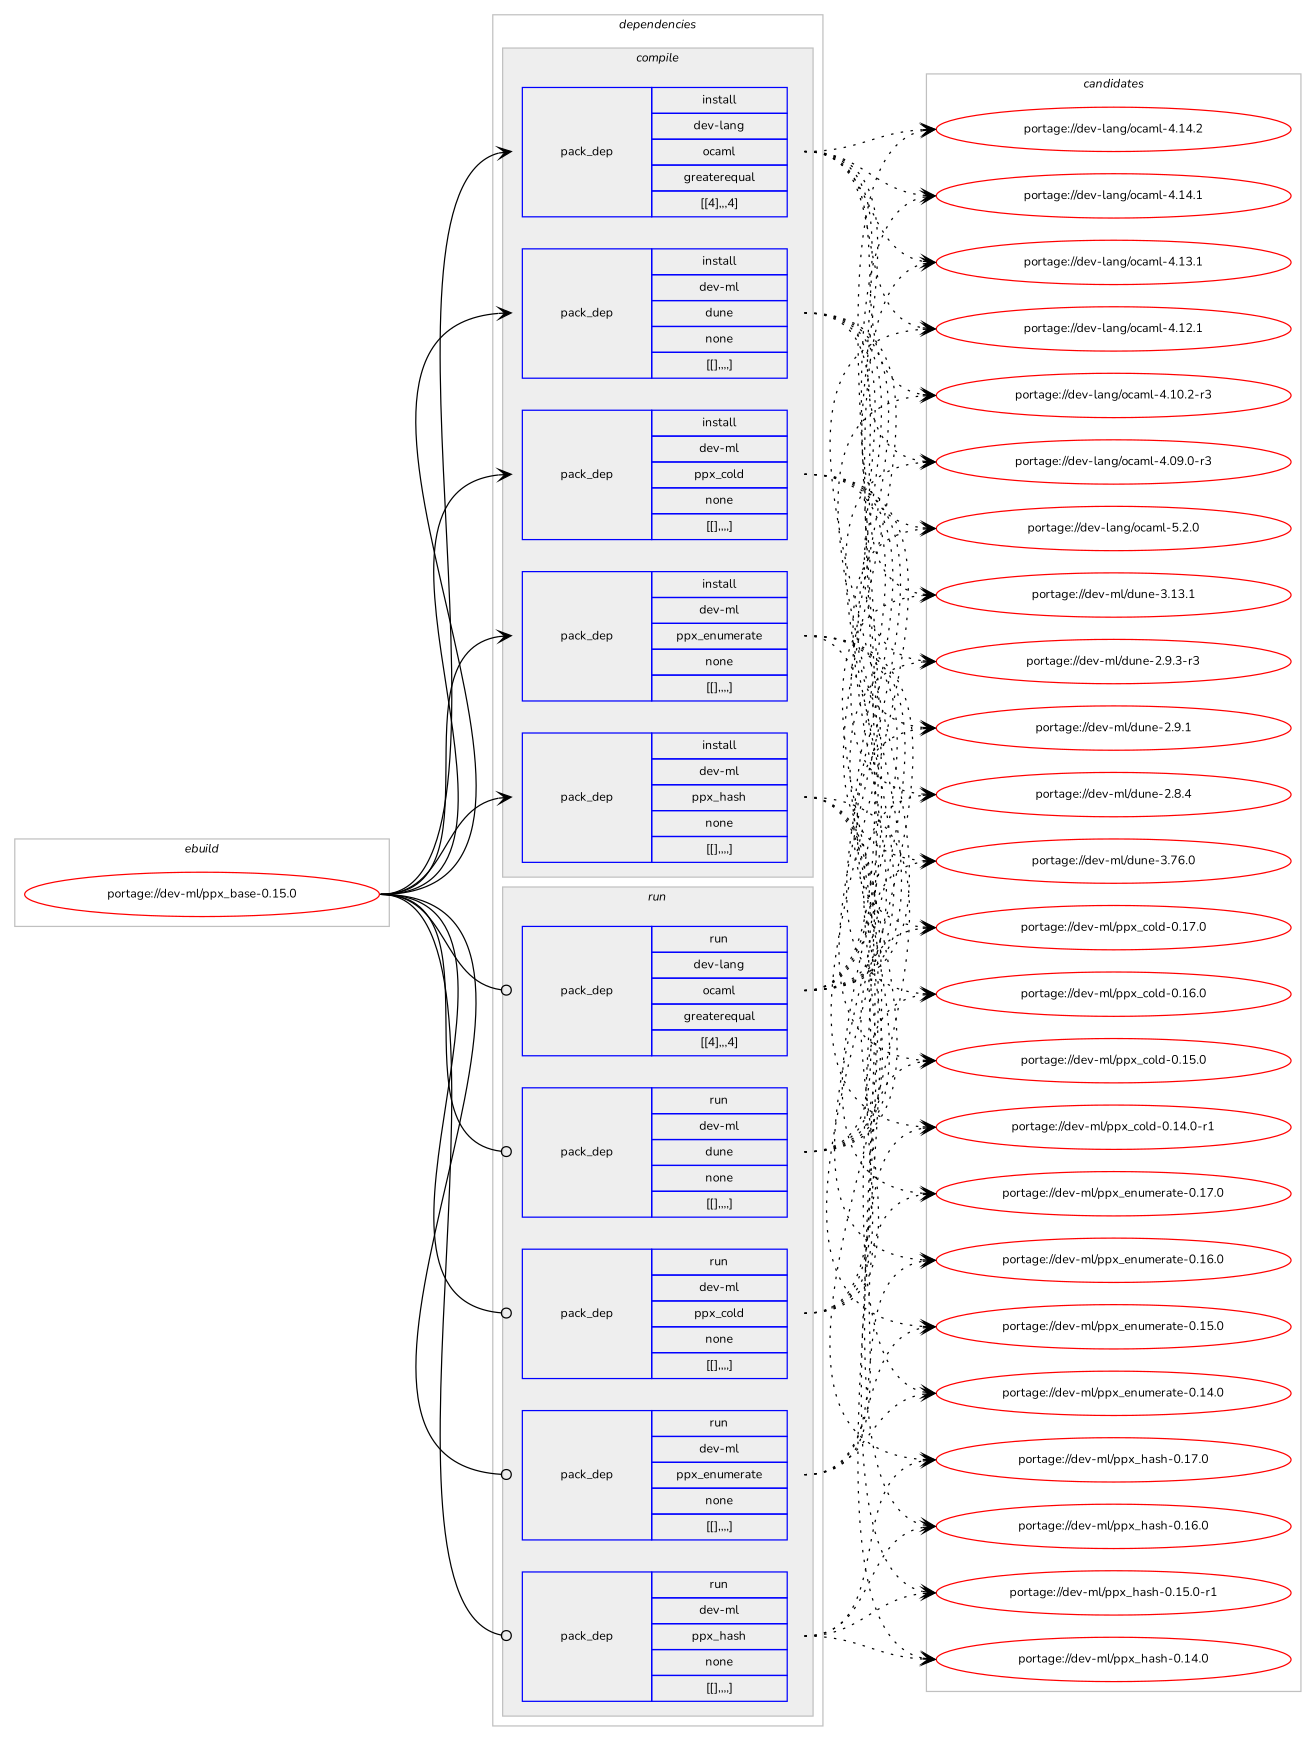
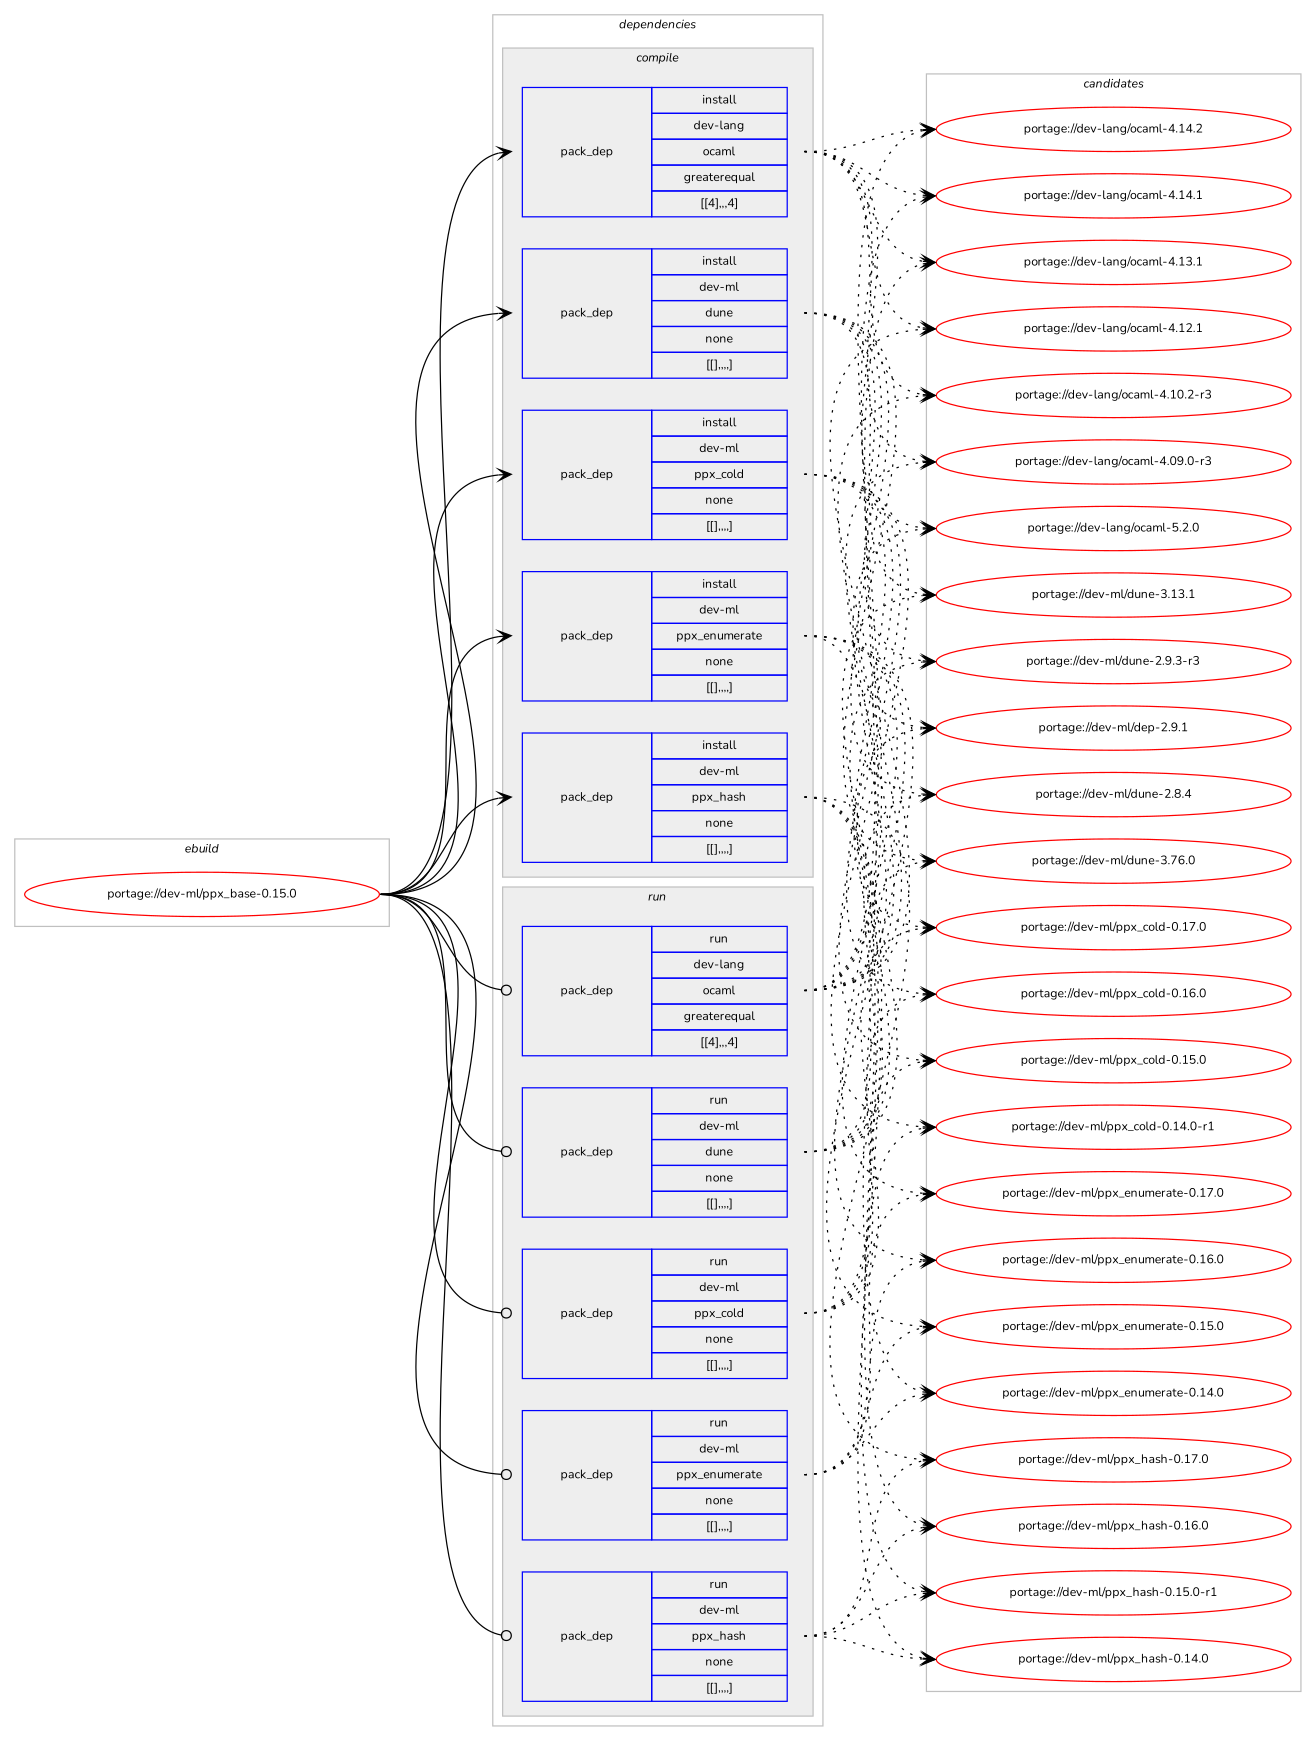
(1114, 728) -> (1114, 728)
